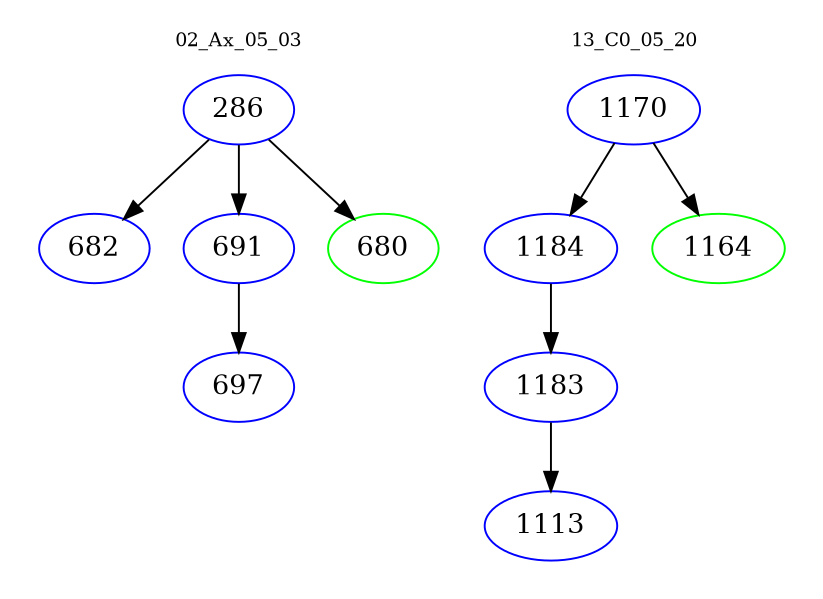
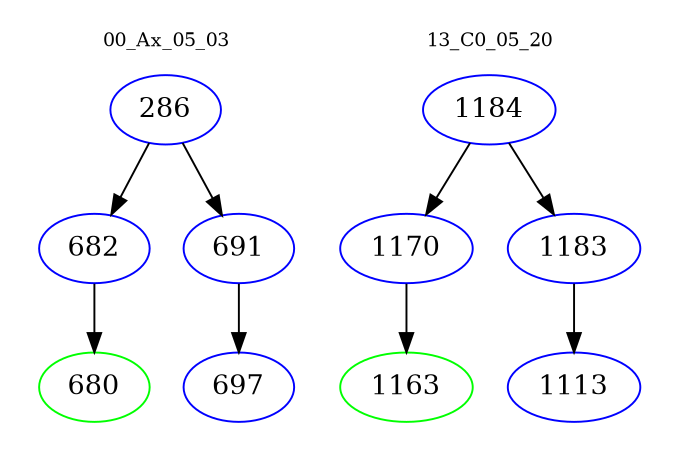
(239, 41) -> (167, 41)
(598, 170) -> (453, 170)
(304, 173) -> (94, 308)
(719, 249) -> (406, 387)
